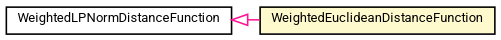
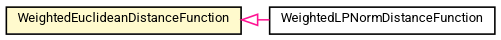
(254, 20) -> (264, 20)
